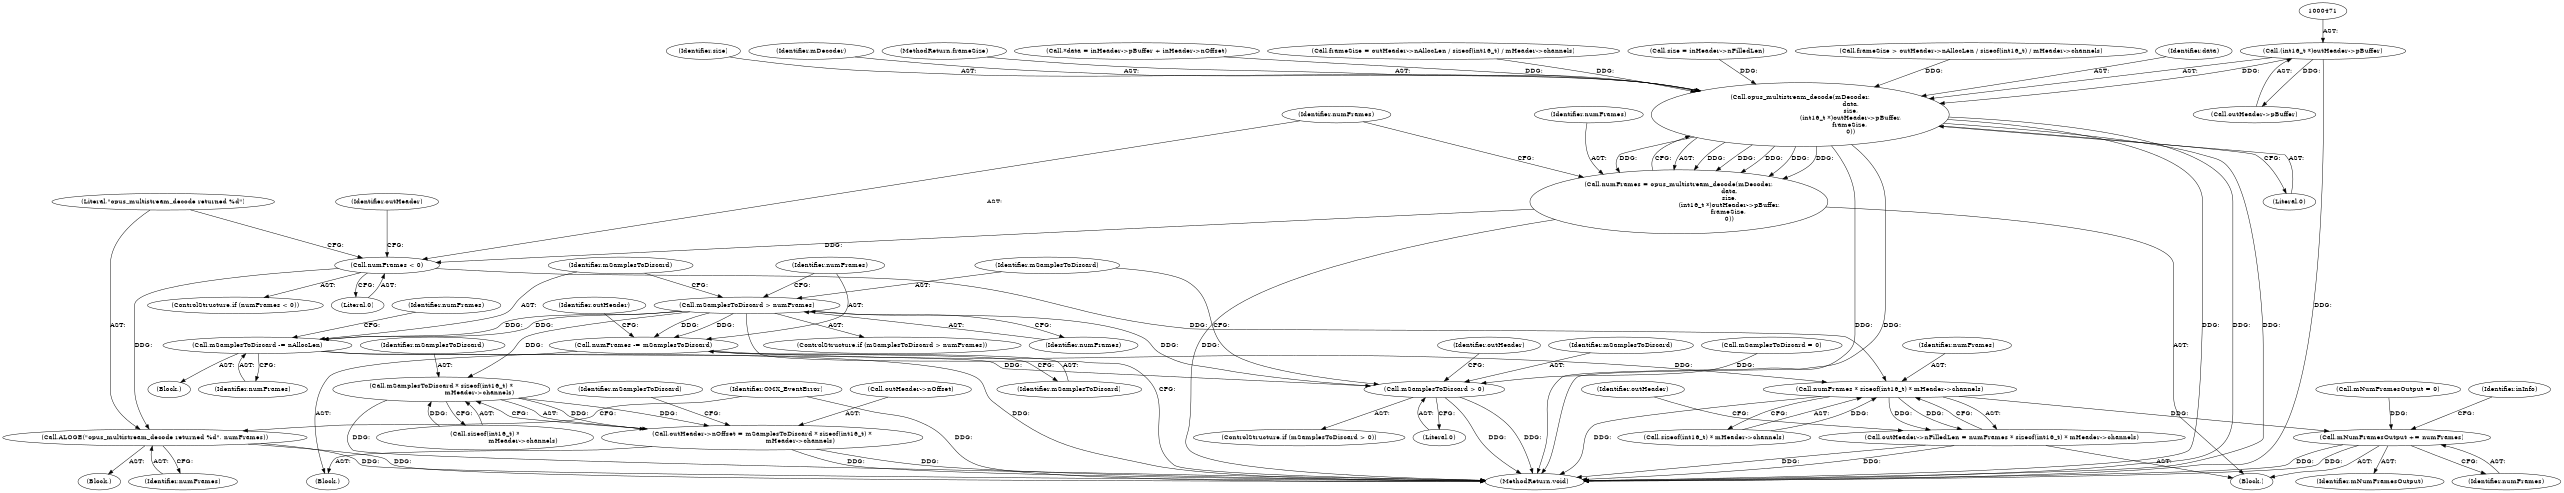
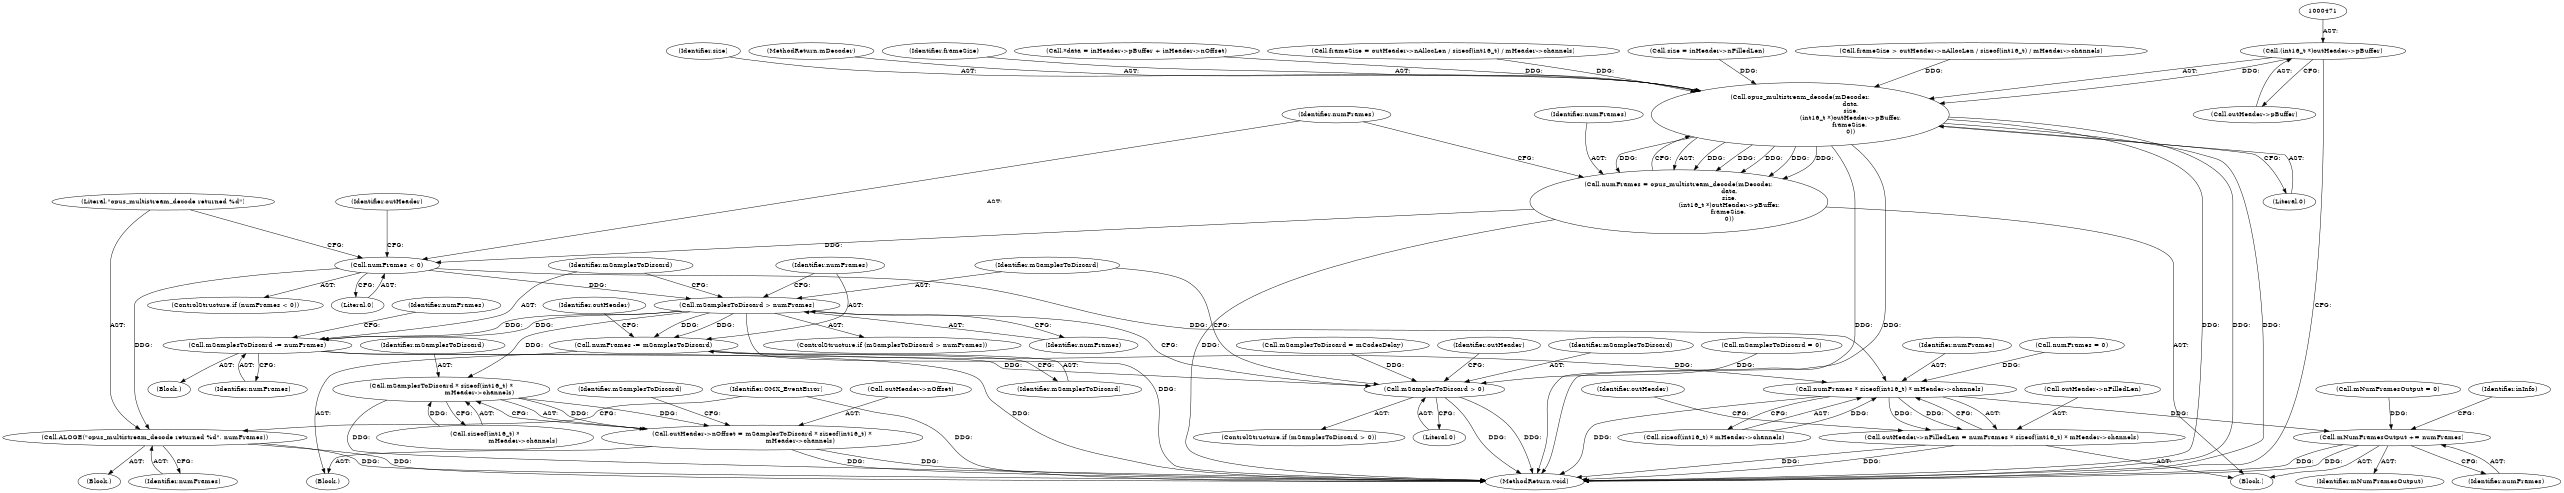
(811, 51) -> (811, 51)
(944, 51) -> (944, 51)
(2194, 51) -> none
(2313, 71) -> (2313, 71)
none -> (557, 284)
(2324, 305) -> (2324, 305)
(257, 345) -> (257, 345)
(1171, 345) -> (1171, 345)
none -> (1333, 345)
none -> (2072, 345)
(1168, 389) -> (1168, 389)
none -> (2093, 389)
